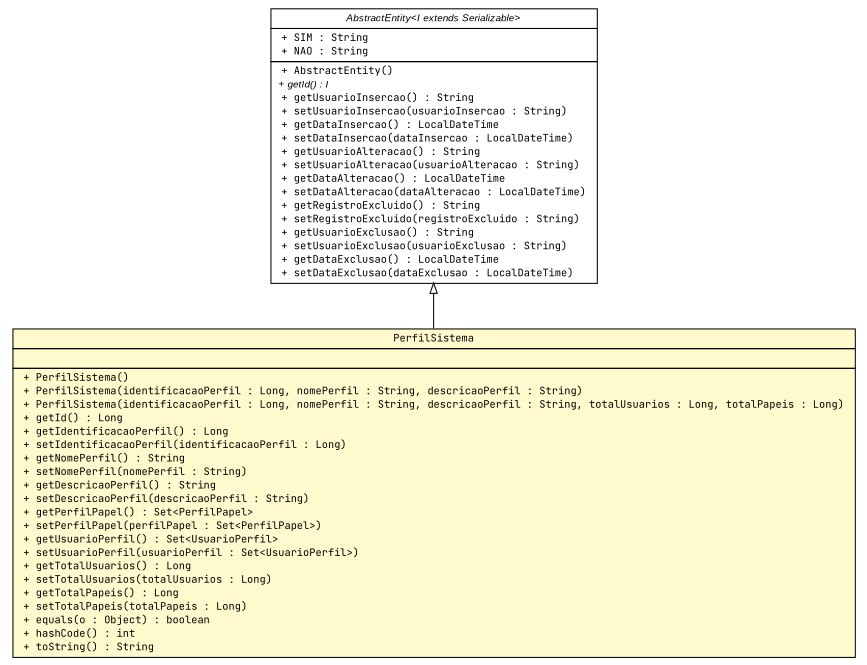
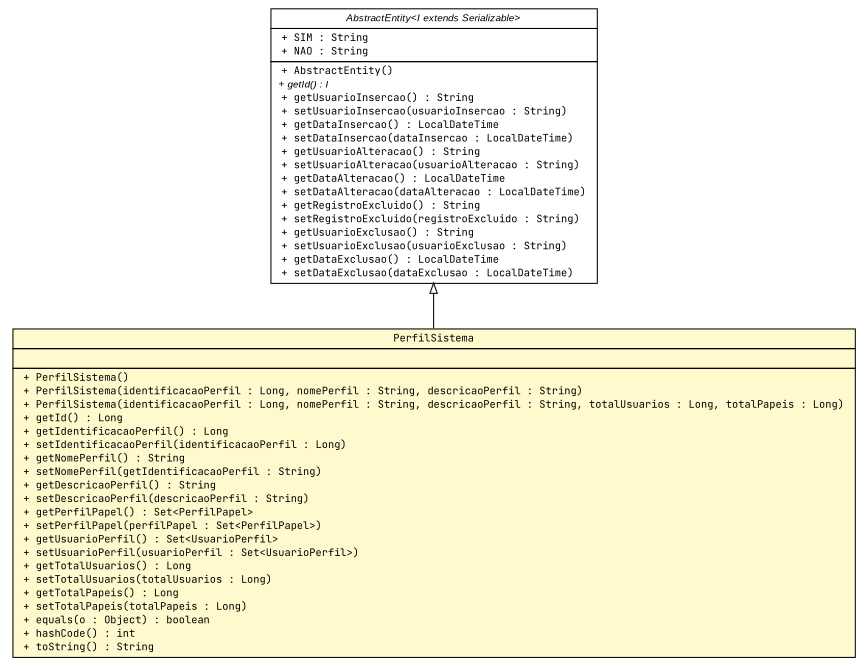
(136, 472) -> (173, 472)
